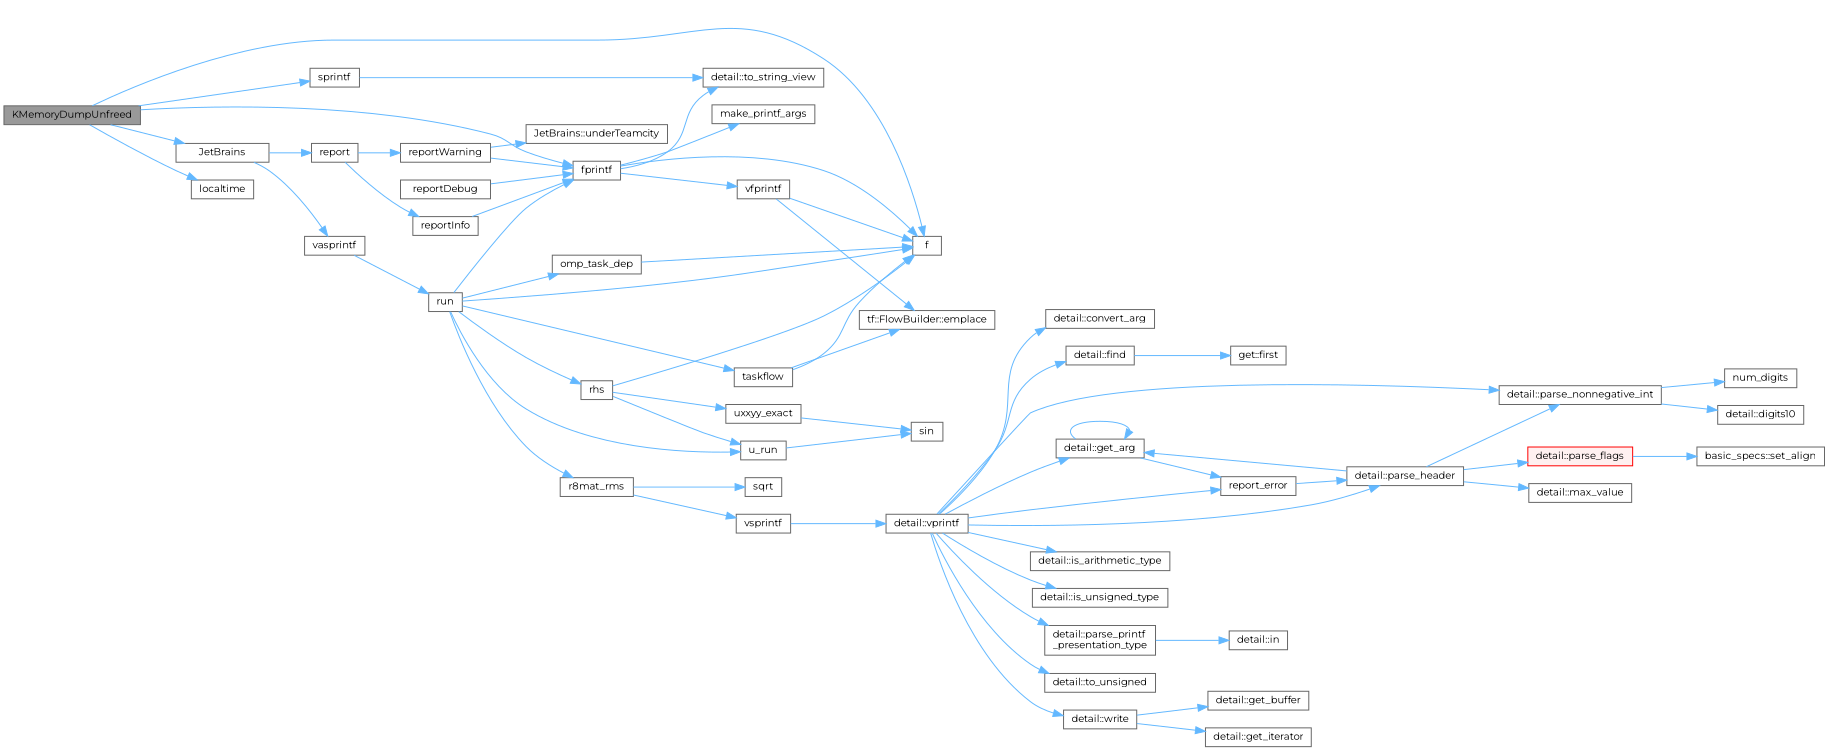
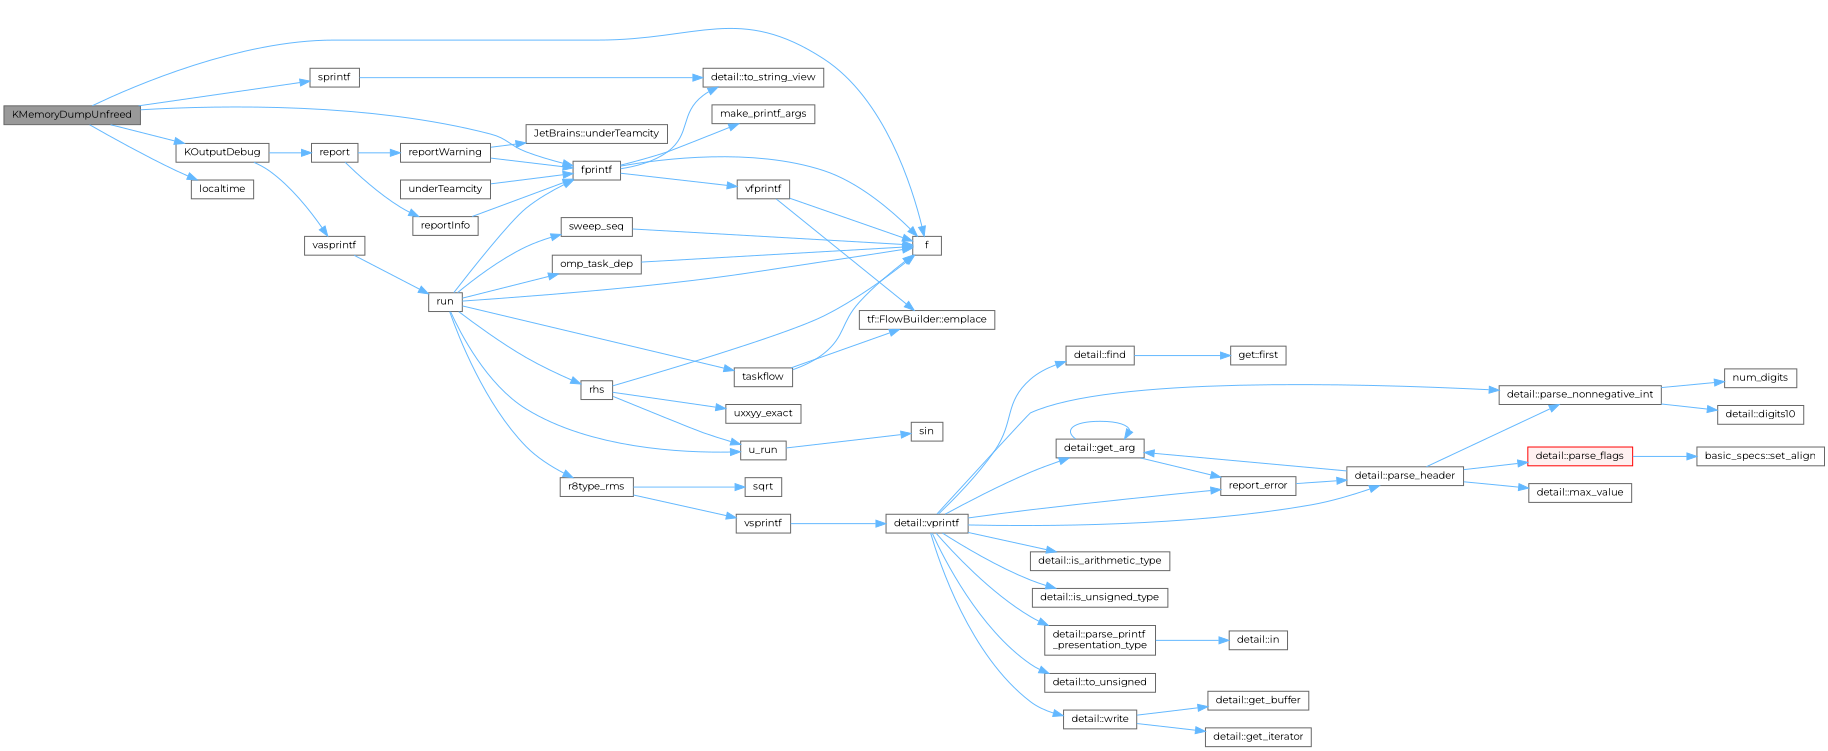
(222, 153) -> (222, 153)
(445, 189) -> (445, 189)
none -> (597, 227)
(1100, 319) -> none
(851, 423) -> none
(597, 487) -> (597, 487)
